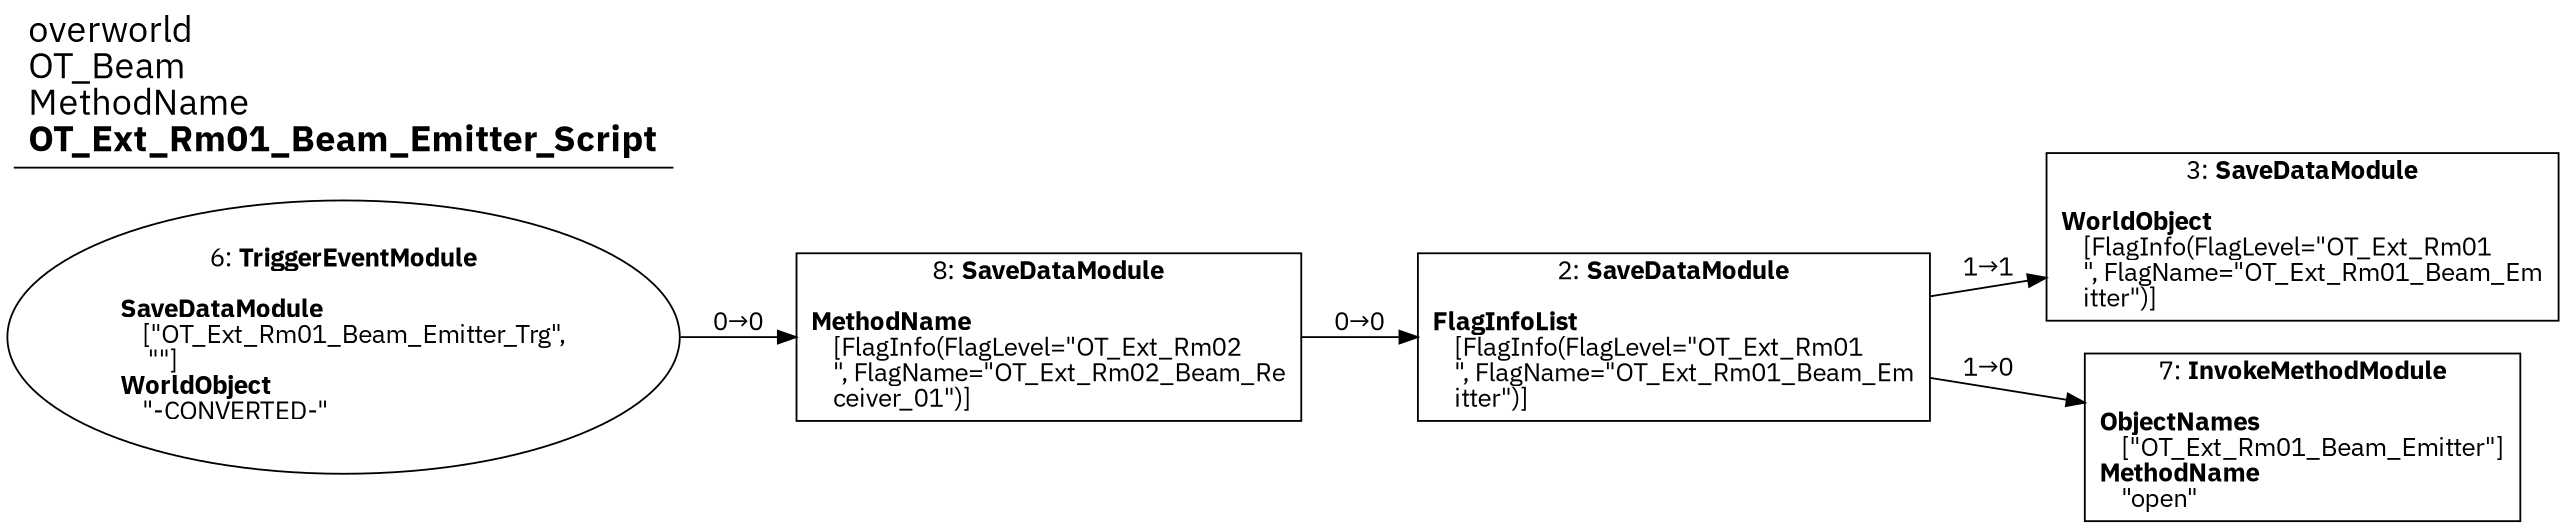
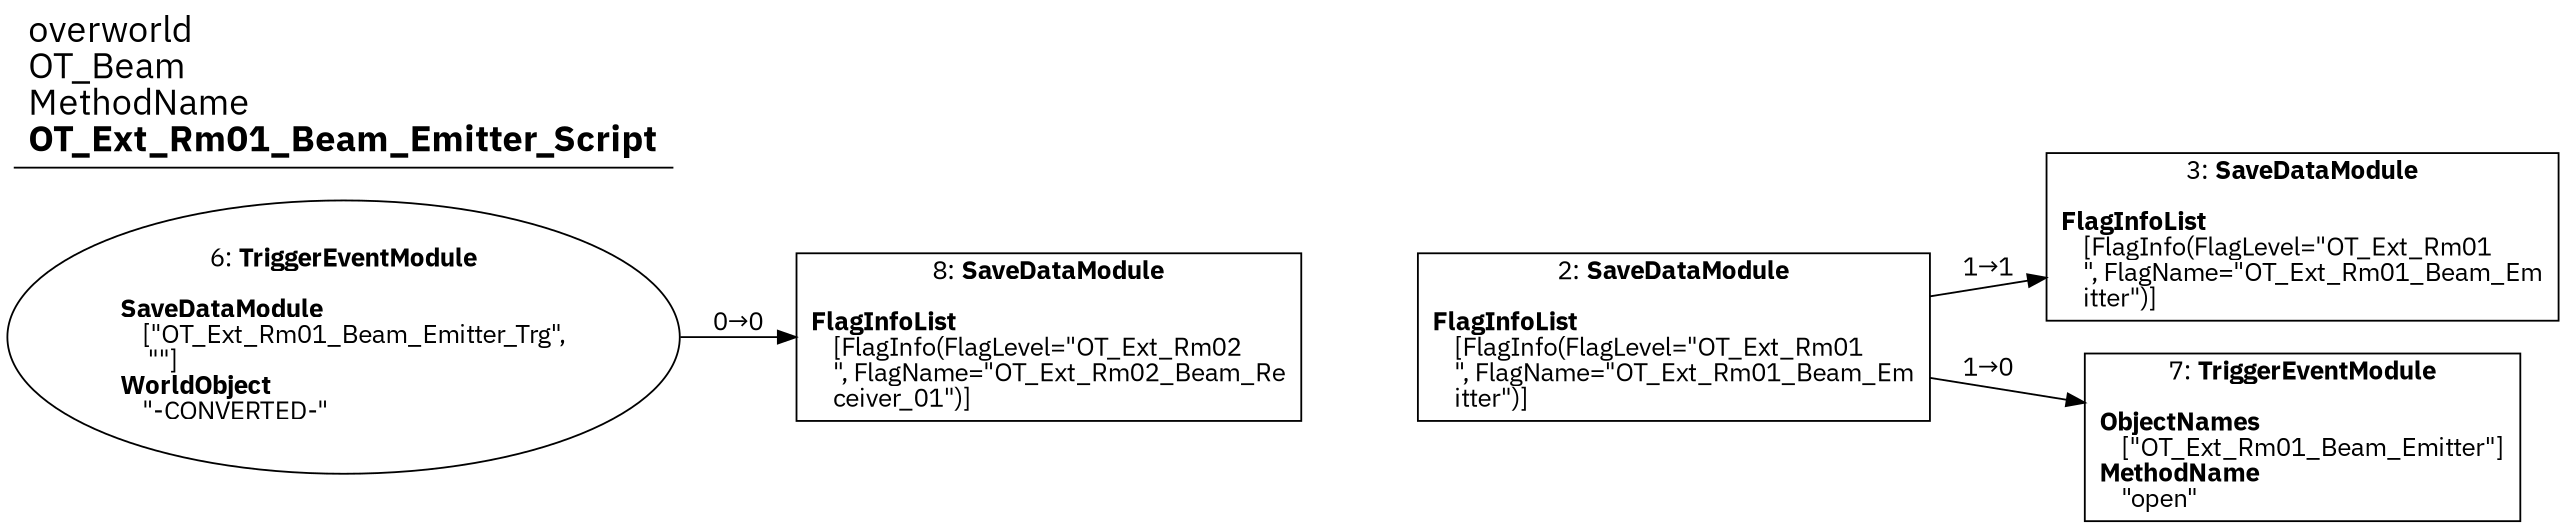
(2137, 222) -> (2134, 222)
(891, 323) -> (884, 323)
(1350, 337) -> none
(2317, 372) -> (2317, 372)
